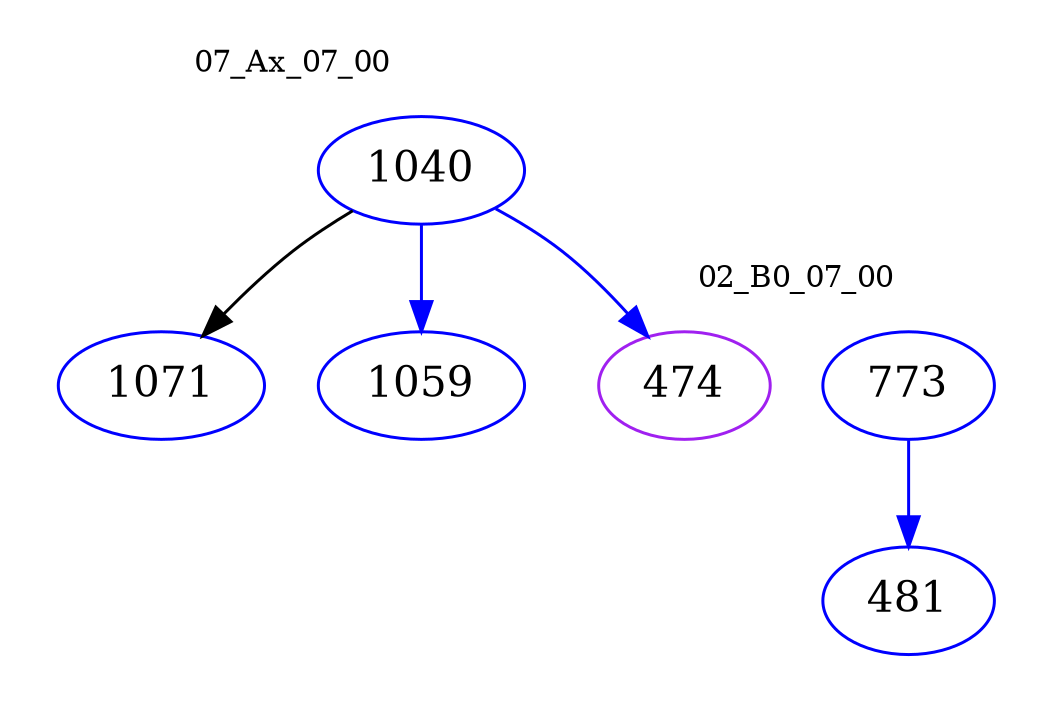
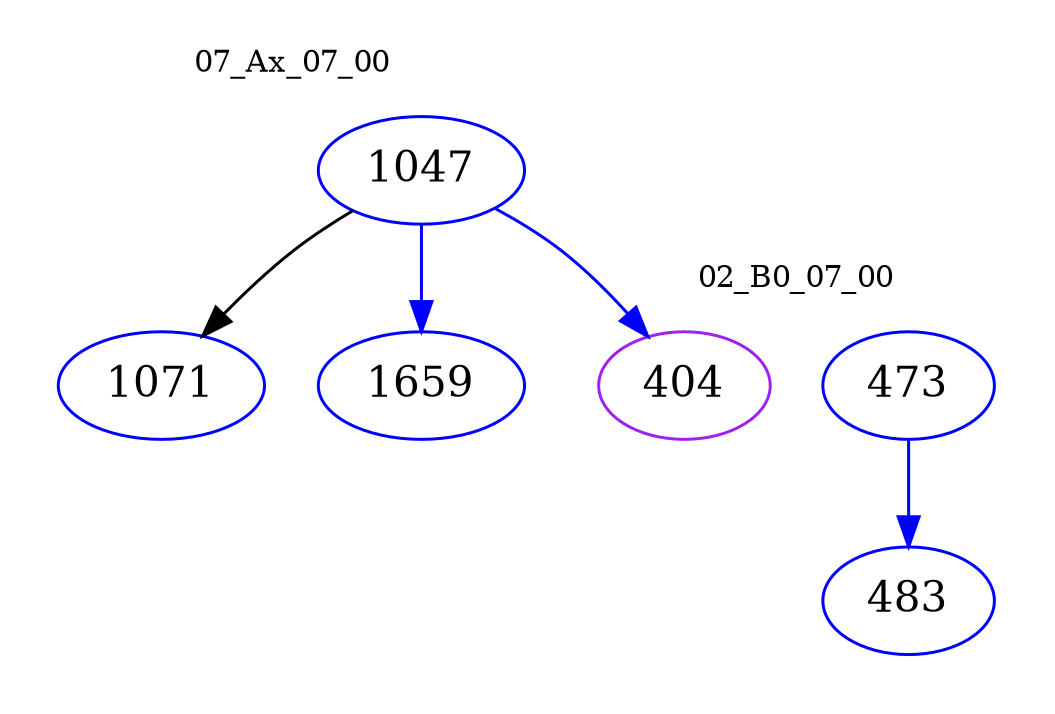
(421, 170) -> (421, 170)
(421, 386) -> (421, 386)
(684, 386) -> (684, 386)
(909, 386) -> (909, 386)
(909, 601) -> (909, 601)
